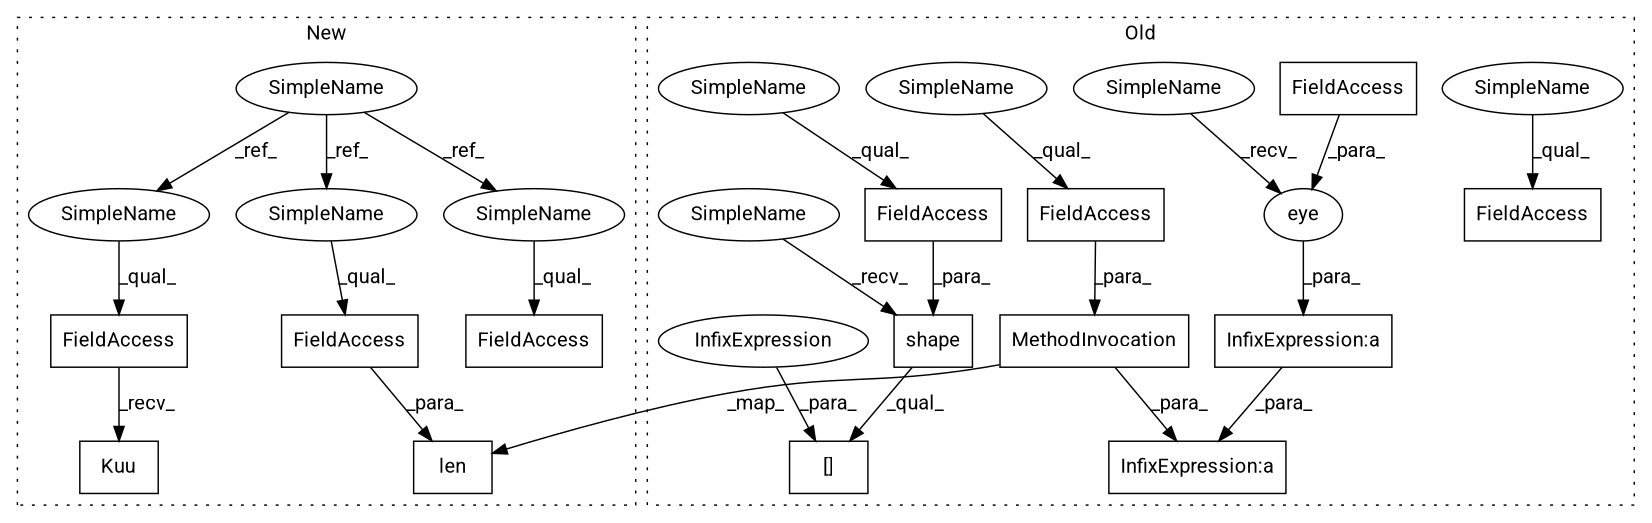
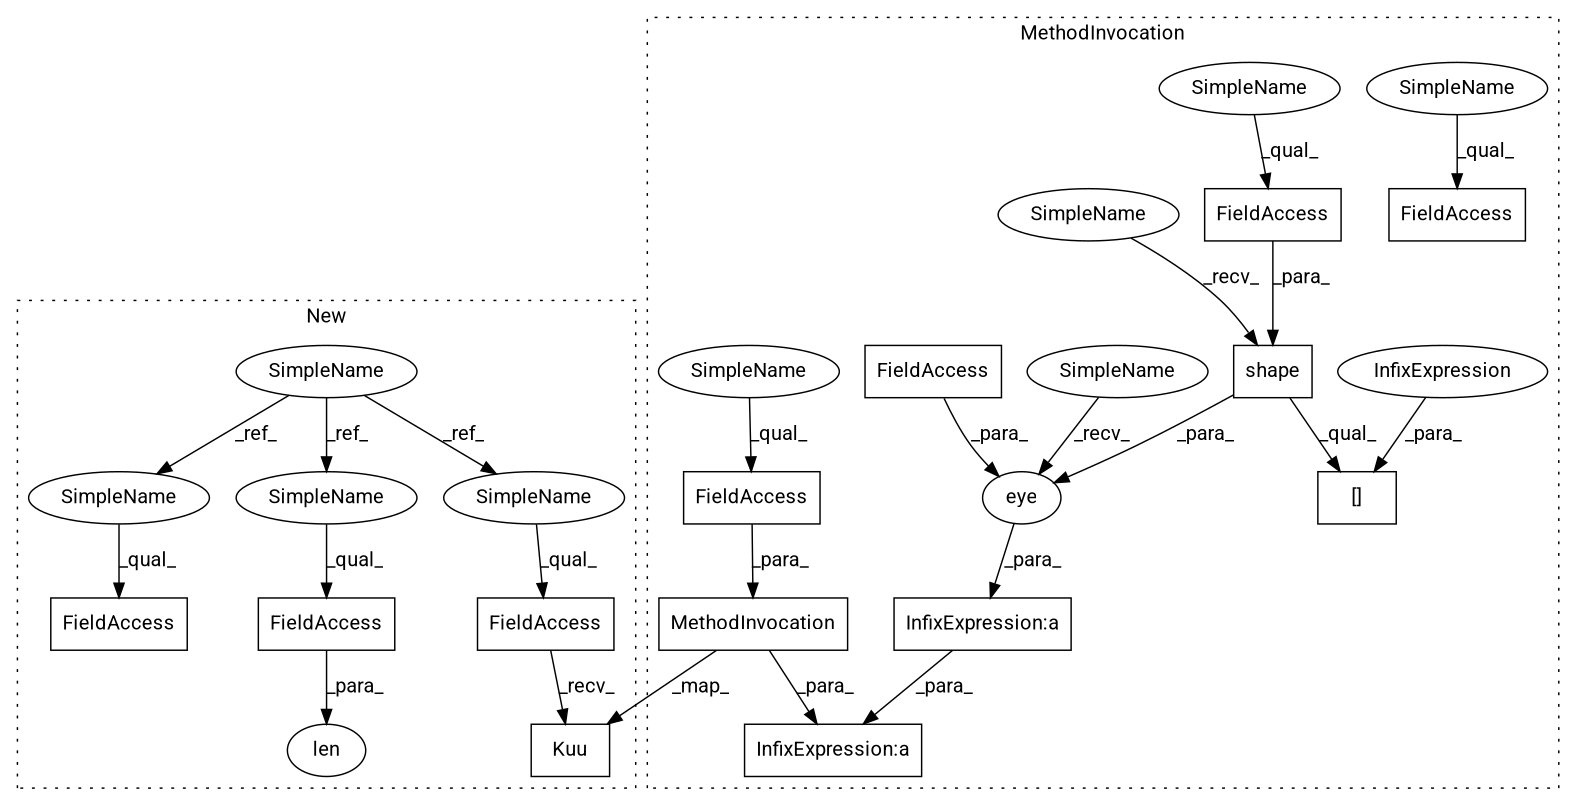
(1141, 34) -> (1103, 34)
(750, 390) -> (668, 683)
none -> (1152, 438)
(453, 467) -> (327, 750)
